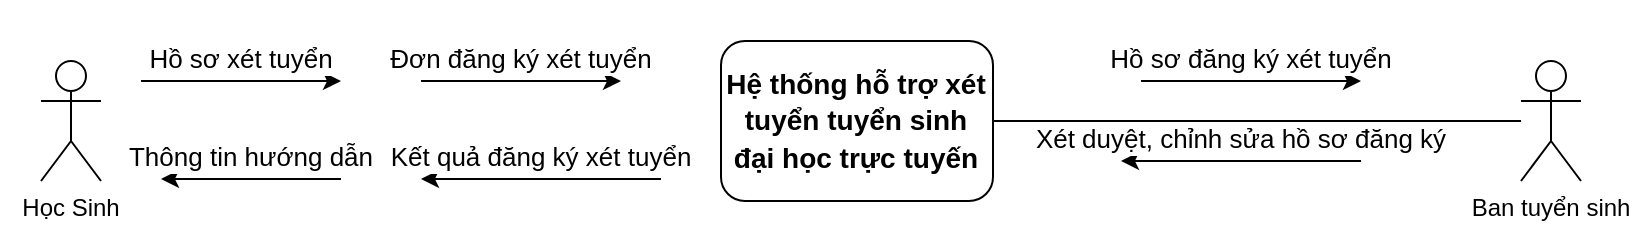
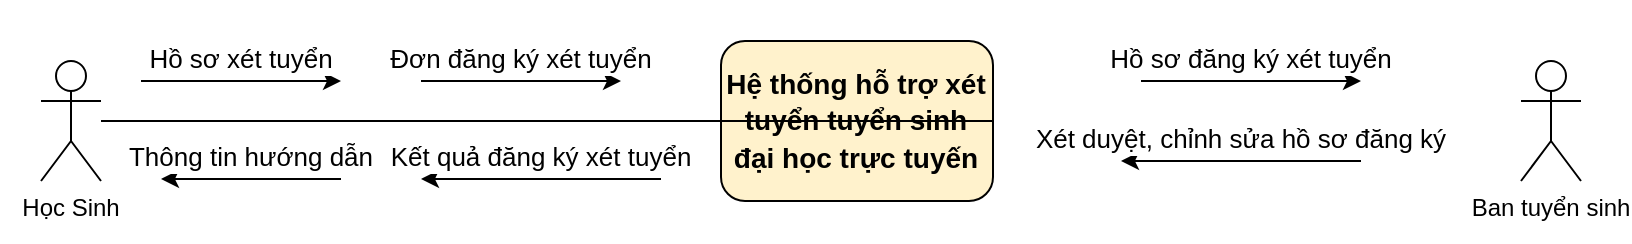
(857, 121) -> (857, 121)
(1257, 121) -> (547, 121)
